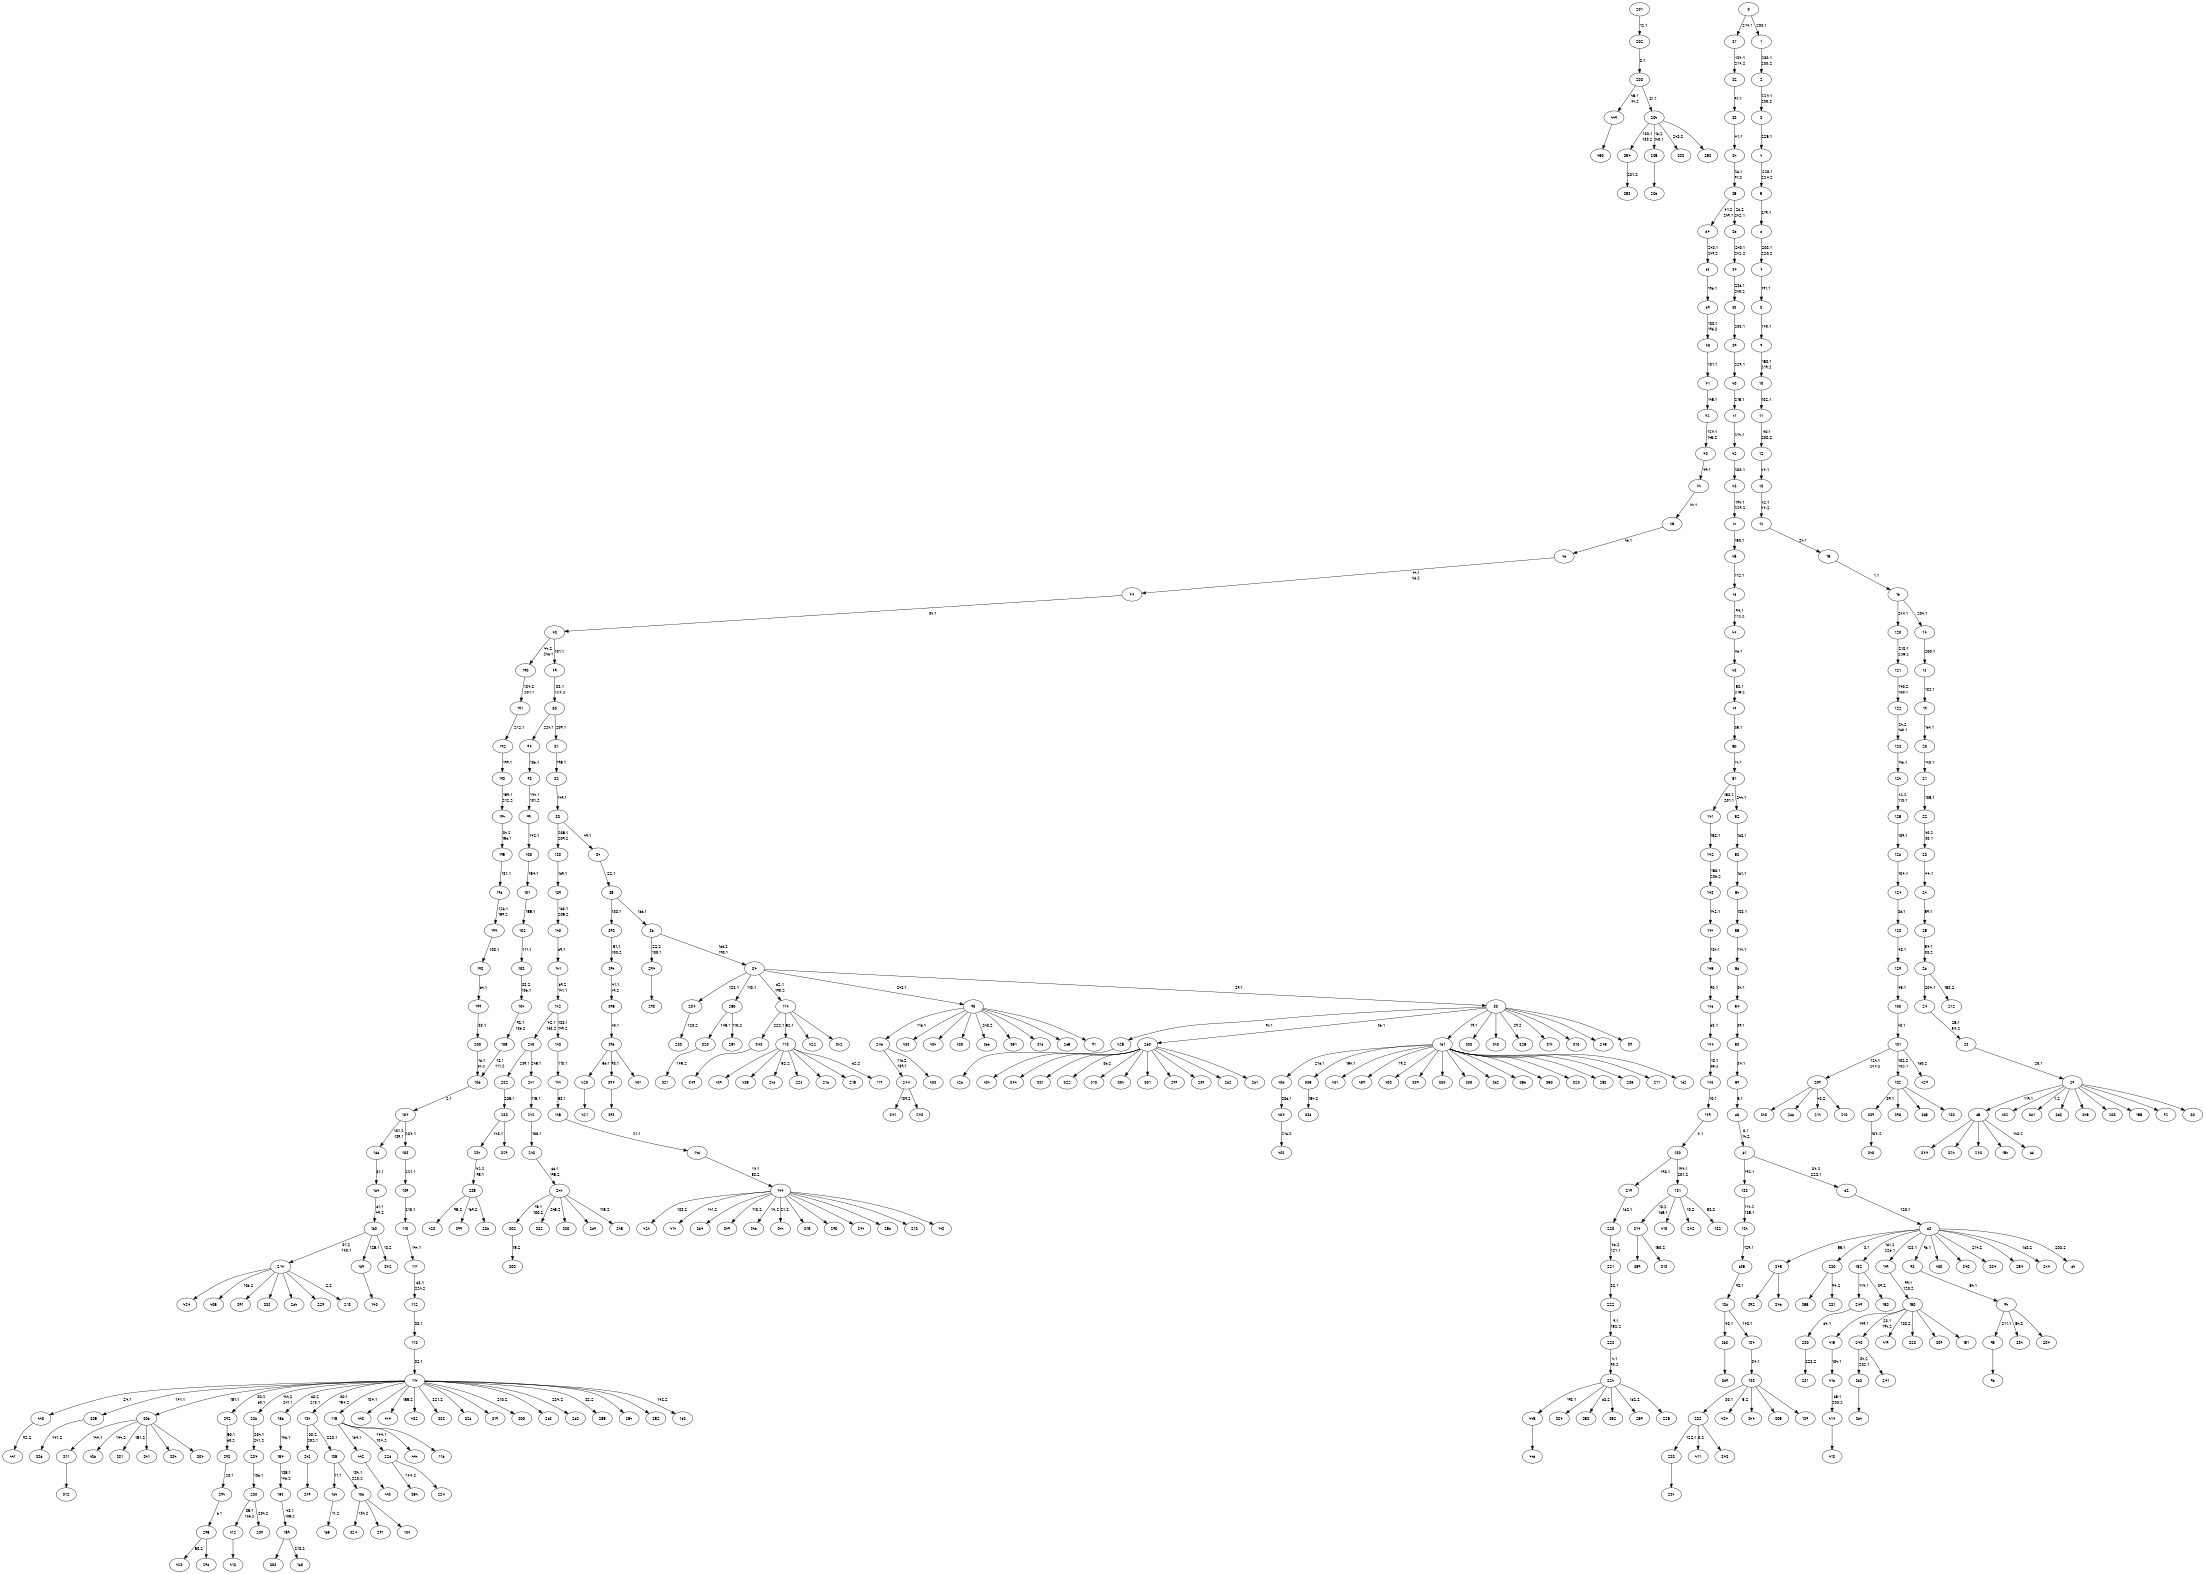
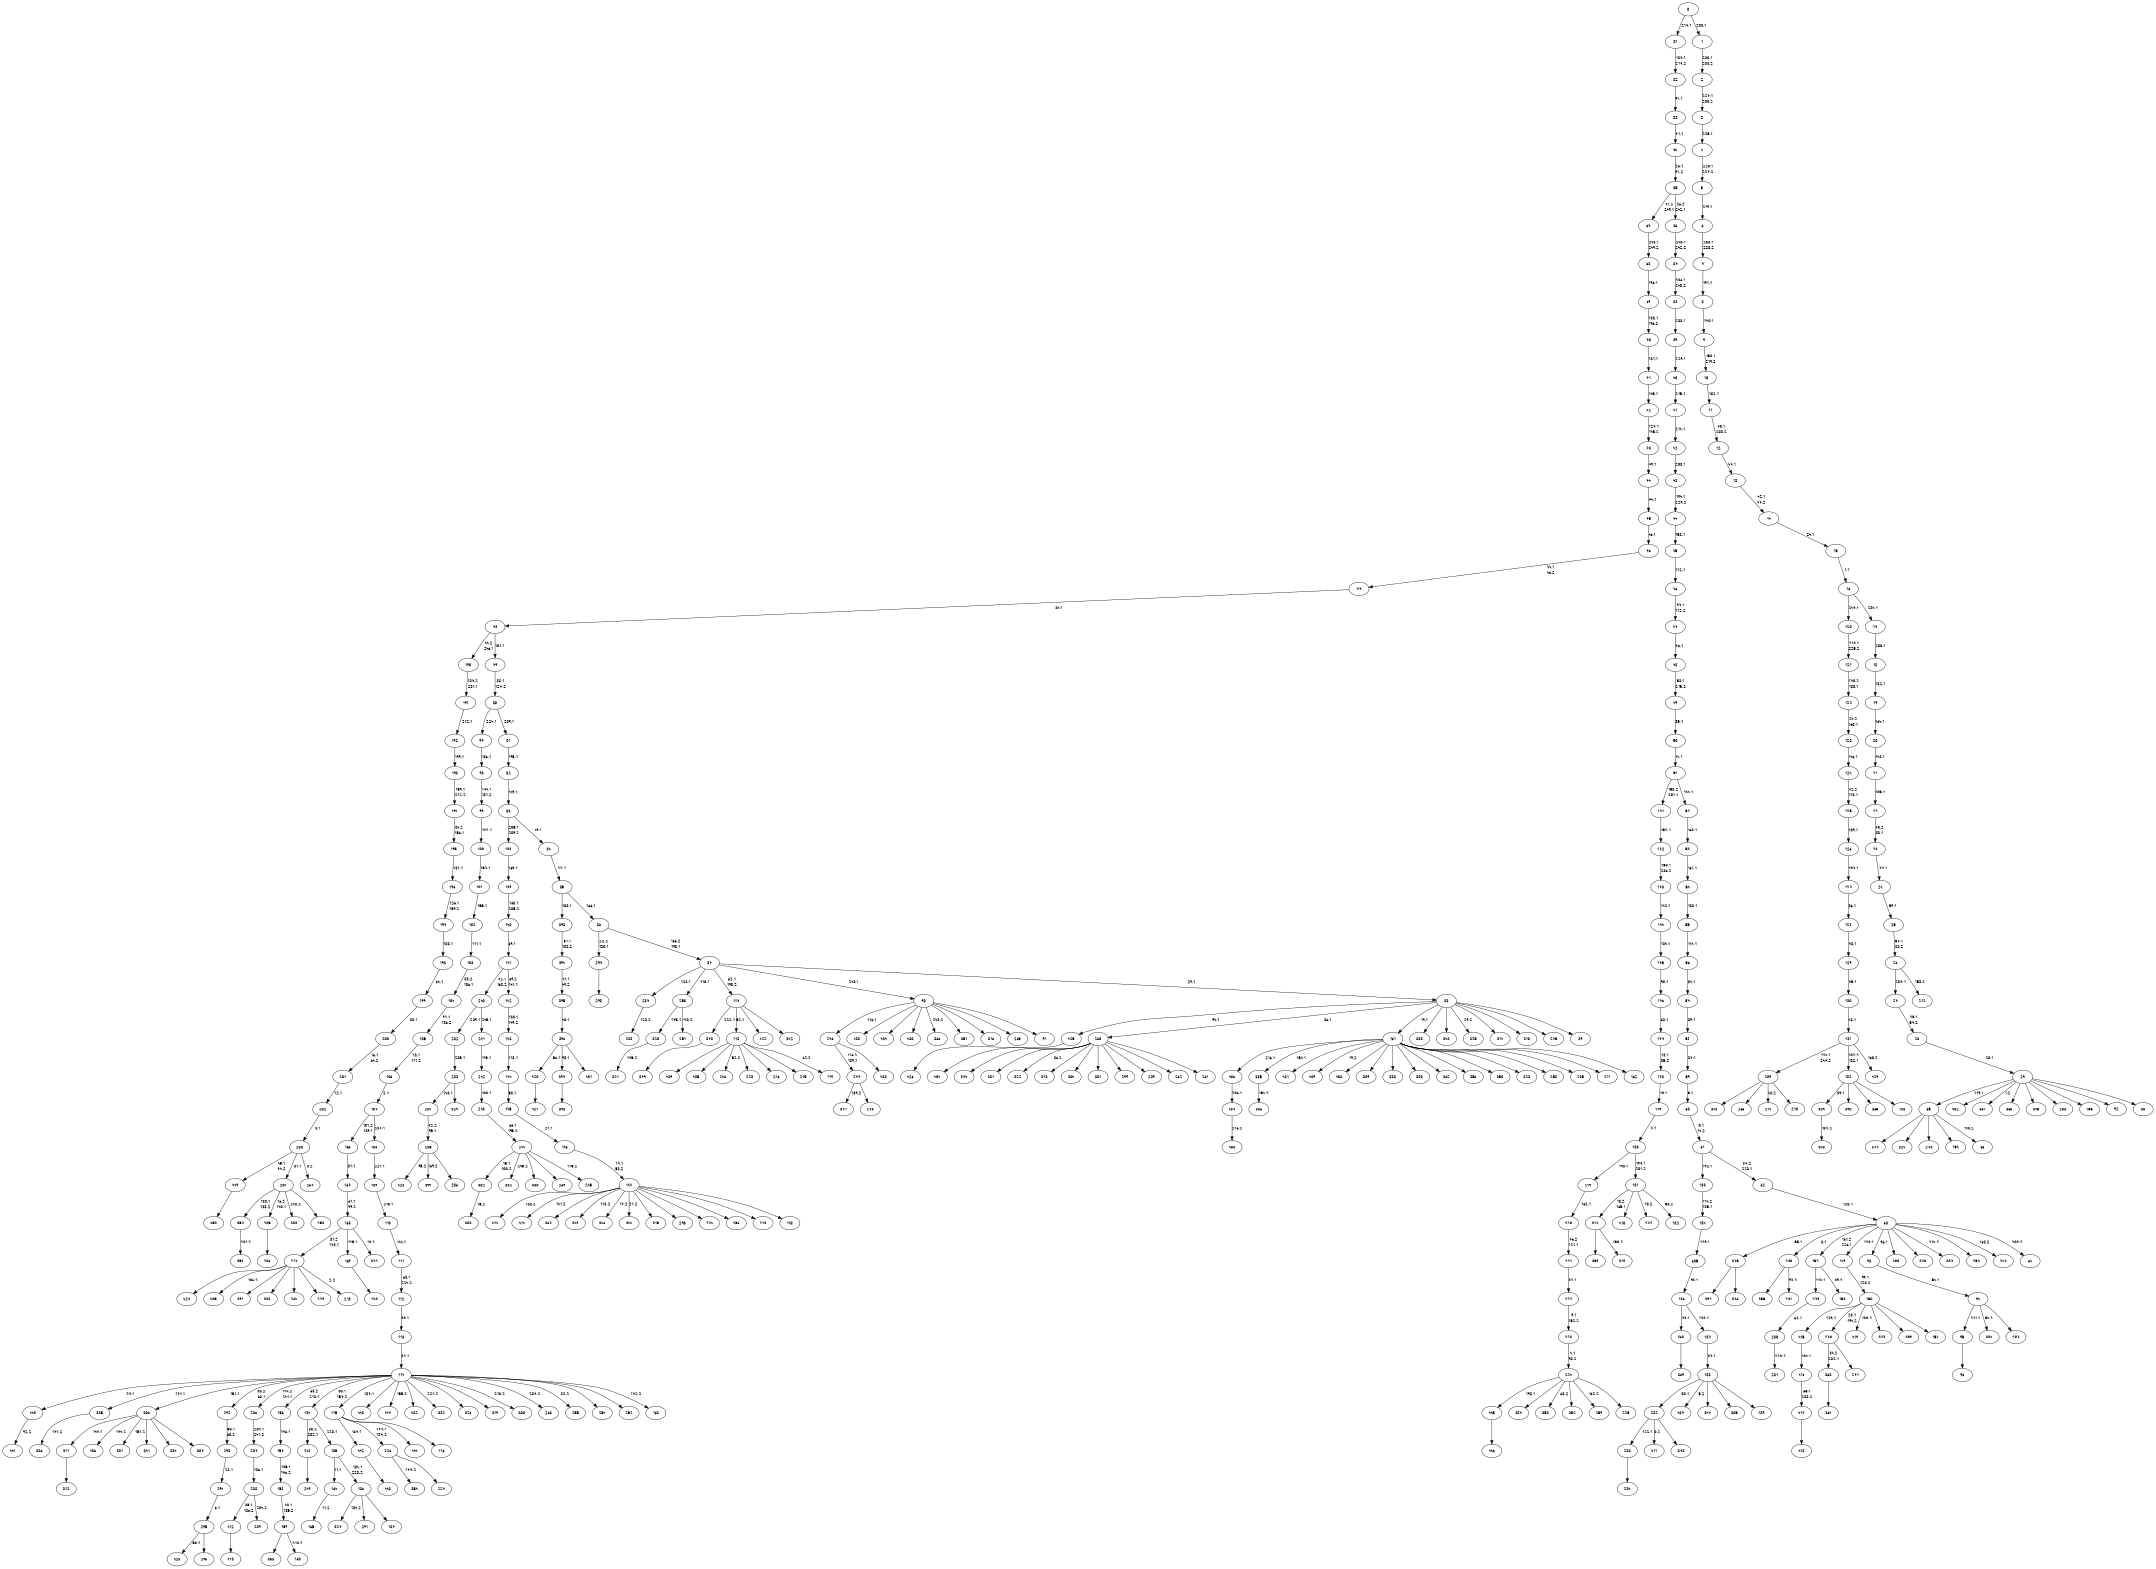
(544, 1023) -> (495, 980)
(478, 1062) -> (366, 1057)
none -> (310, 1185)
(549, 1419) -> none
